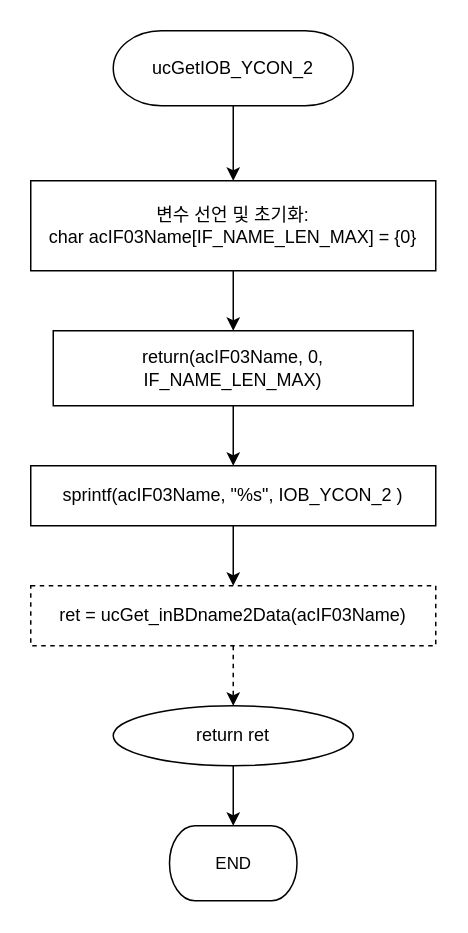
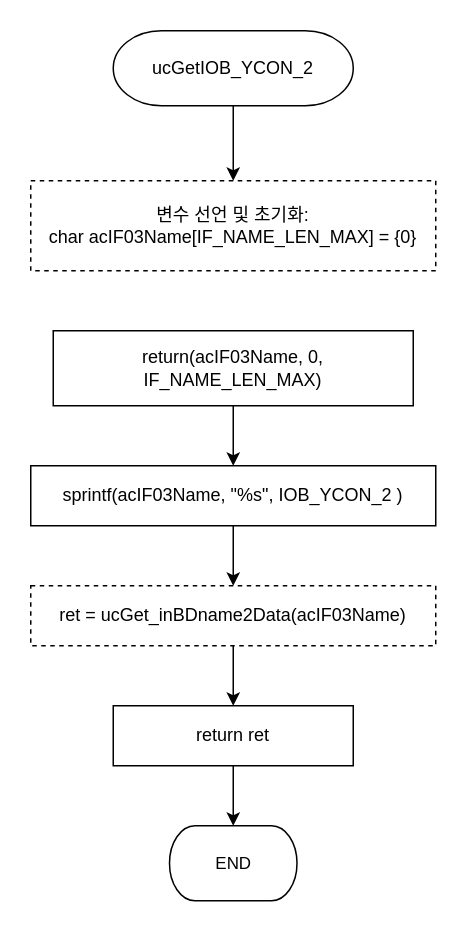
(233, 226) -> (233, 226)
(233, 296) -> none
(233, 670) -> (233, 670)
(233, 736) -> (233, 736)
